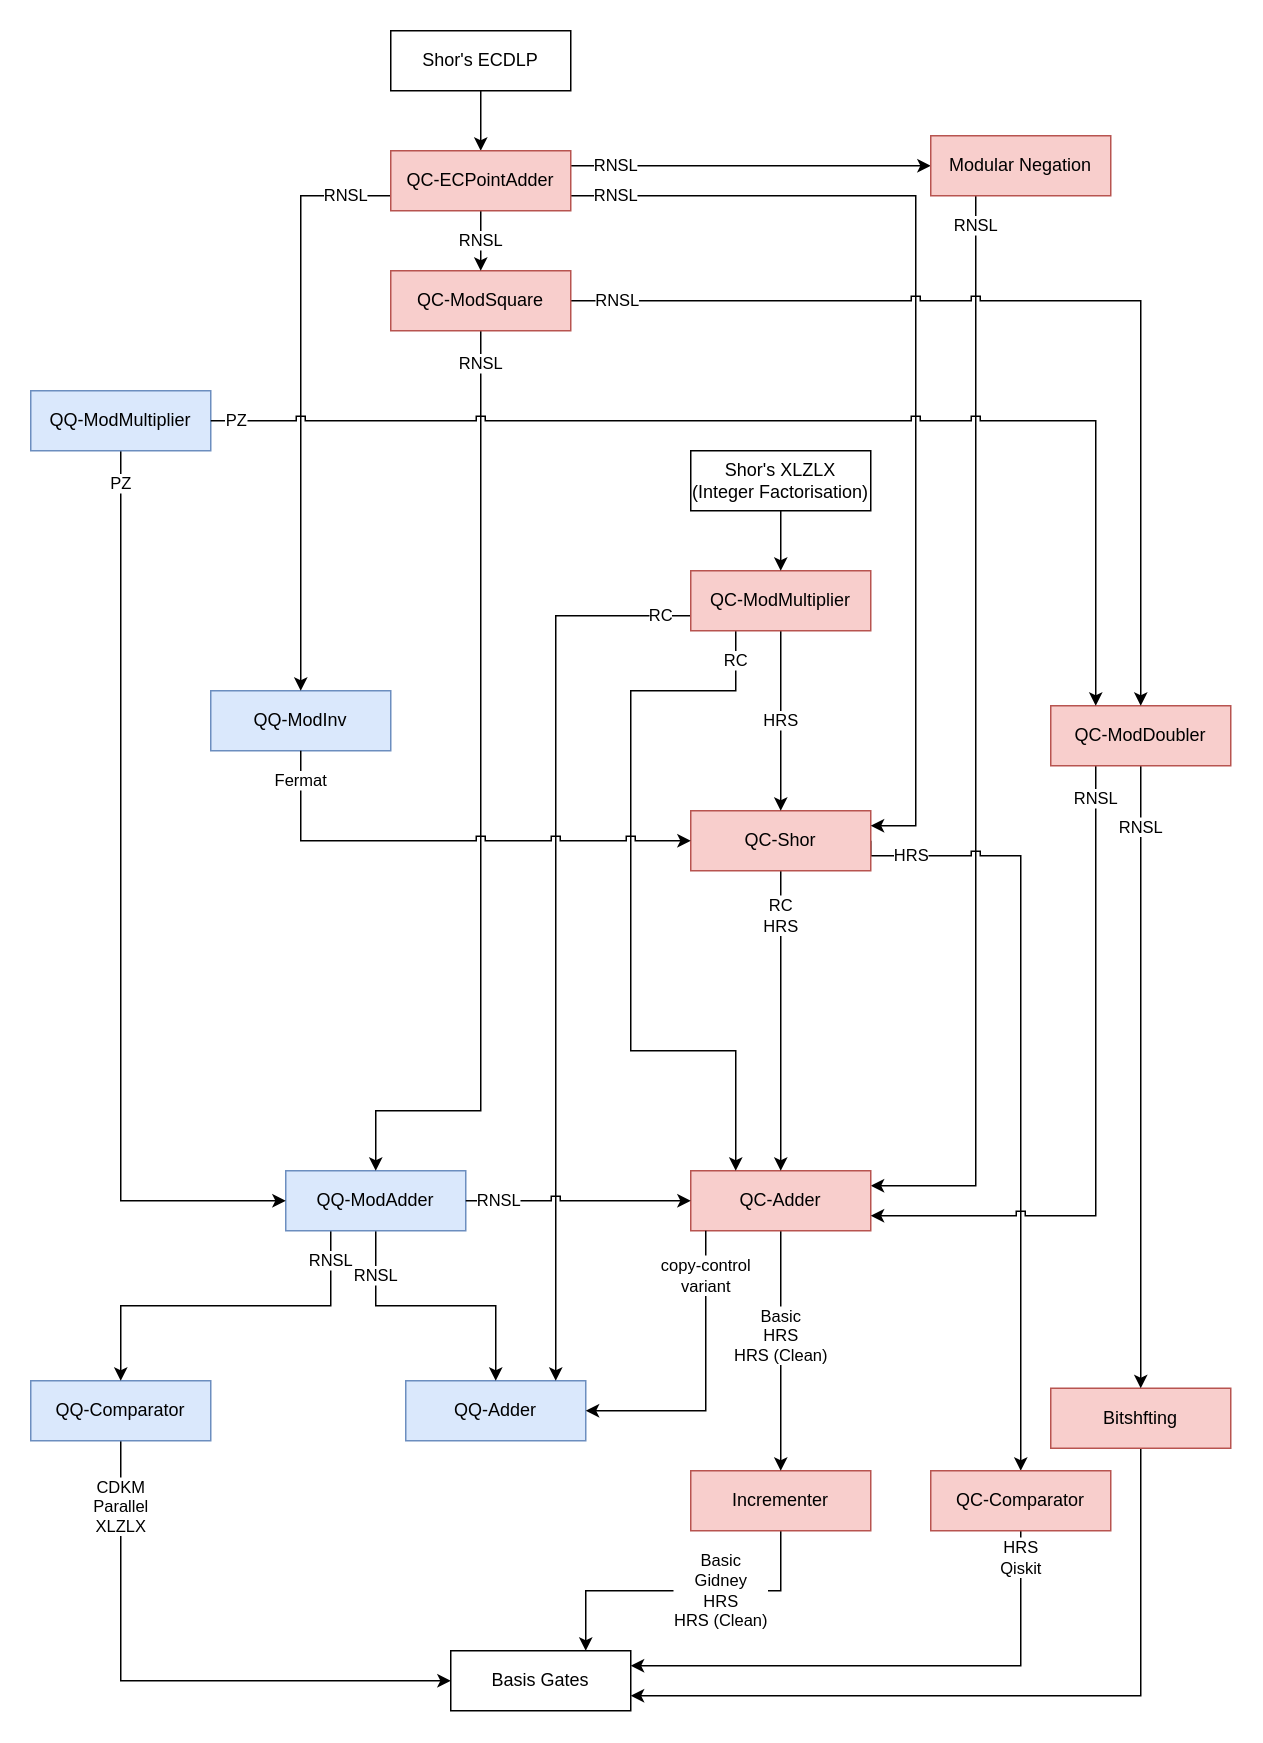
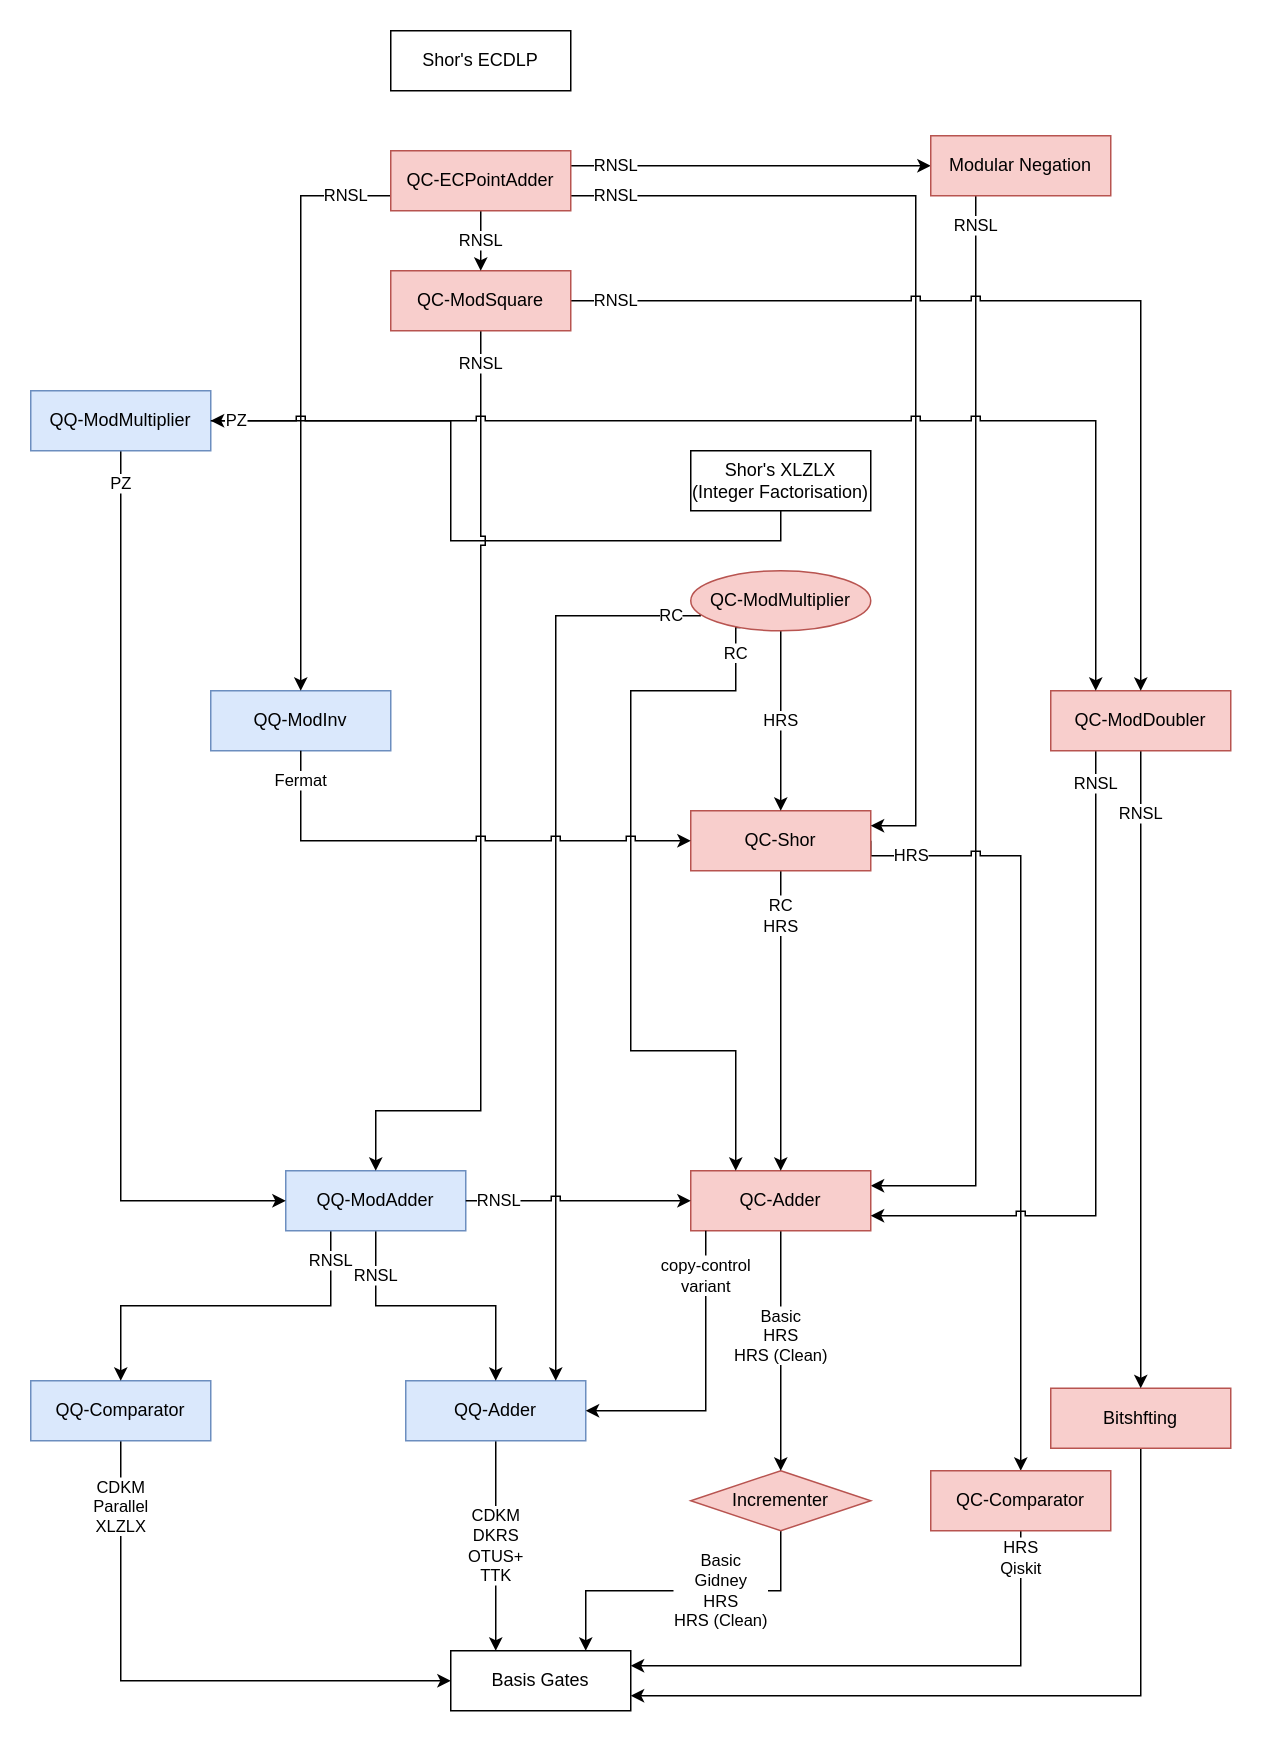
(481, 116) -> none
(781, 549) -> (559, 541)
(781, 601) -> (781, 601)
(1141, 736) -> (1141, 721)
none -> (496, 1491)
(781, 1501) -> (781, 1501)
